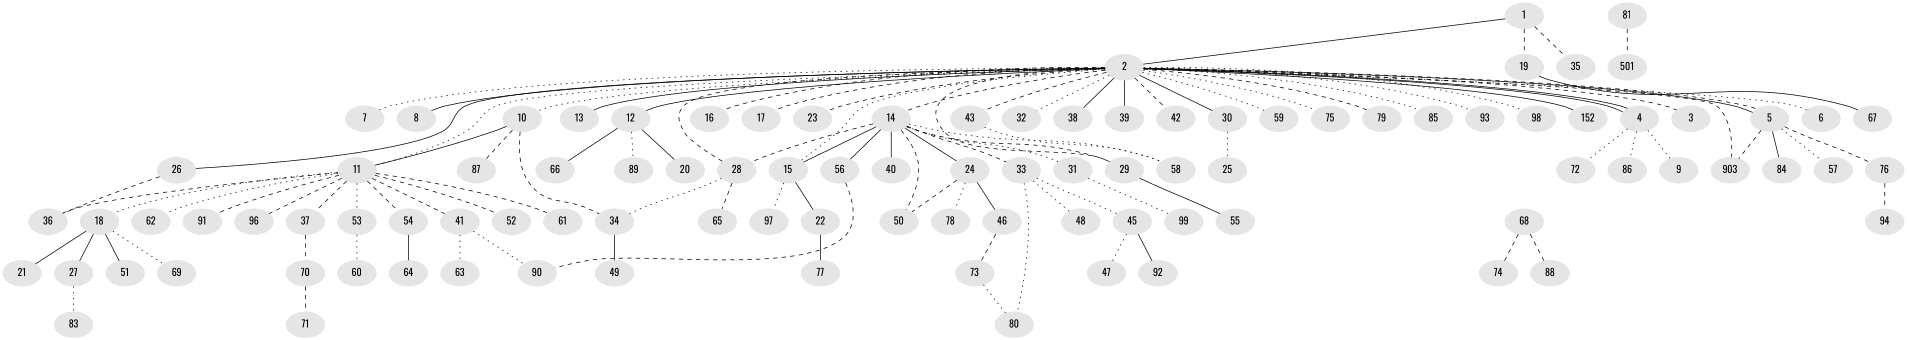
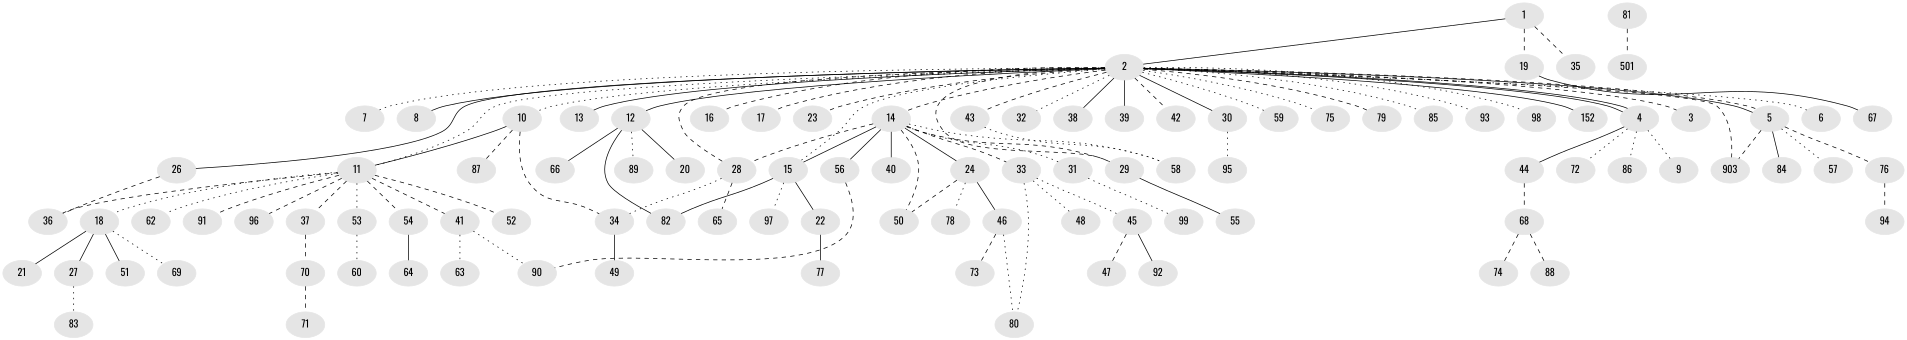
(1227, 170) -> (1227, 170)
none -> (1524, 170)
(563, 222) -> none
none -> (666, 222)
(1119, 248) -> (1119, 248)
(995, 299) -> (1008, 273)
